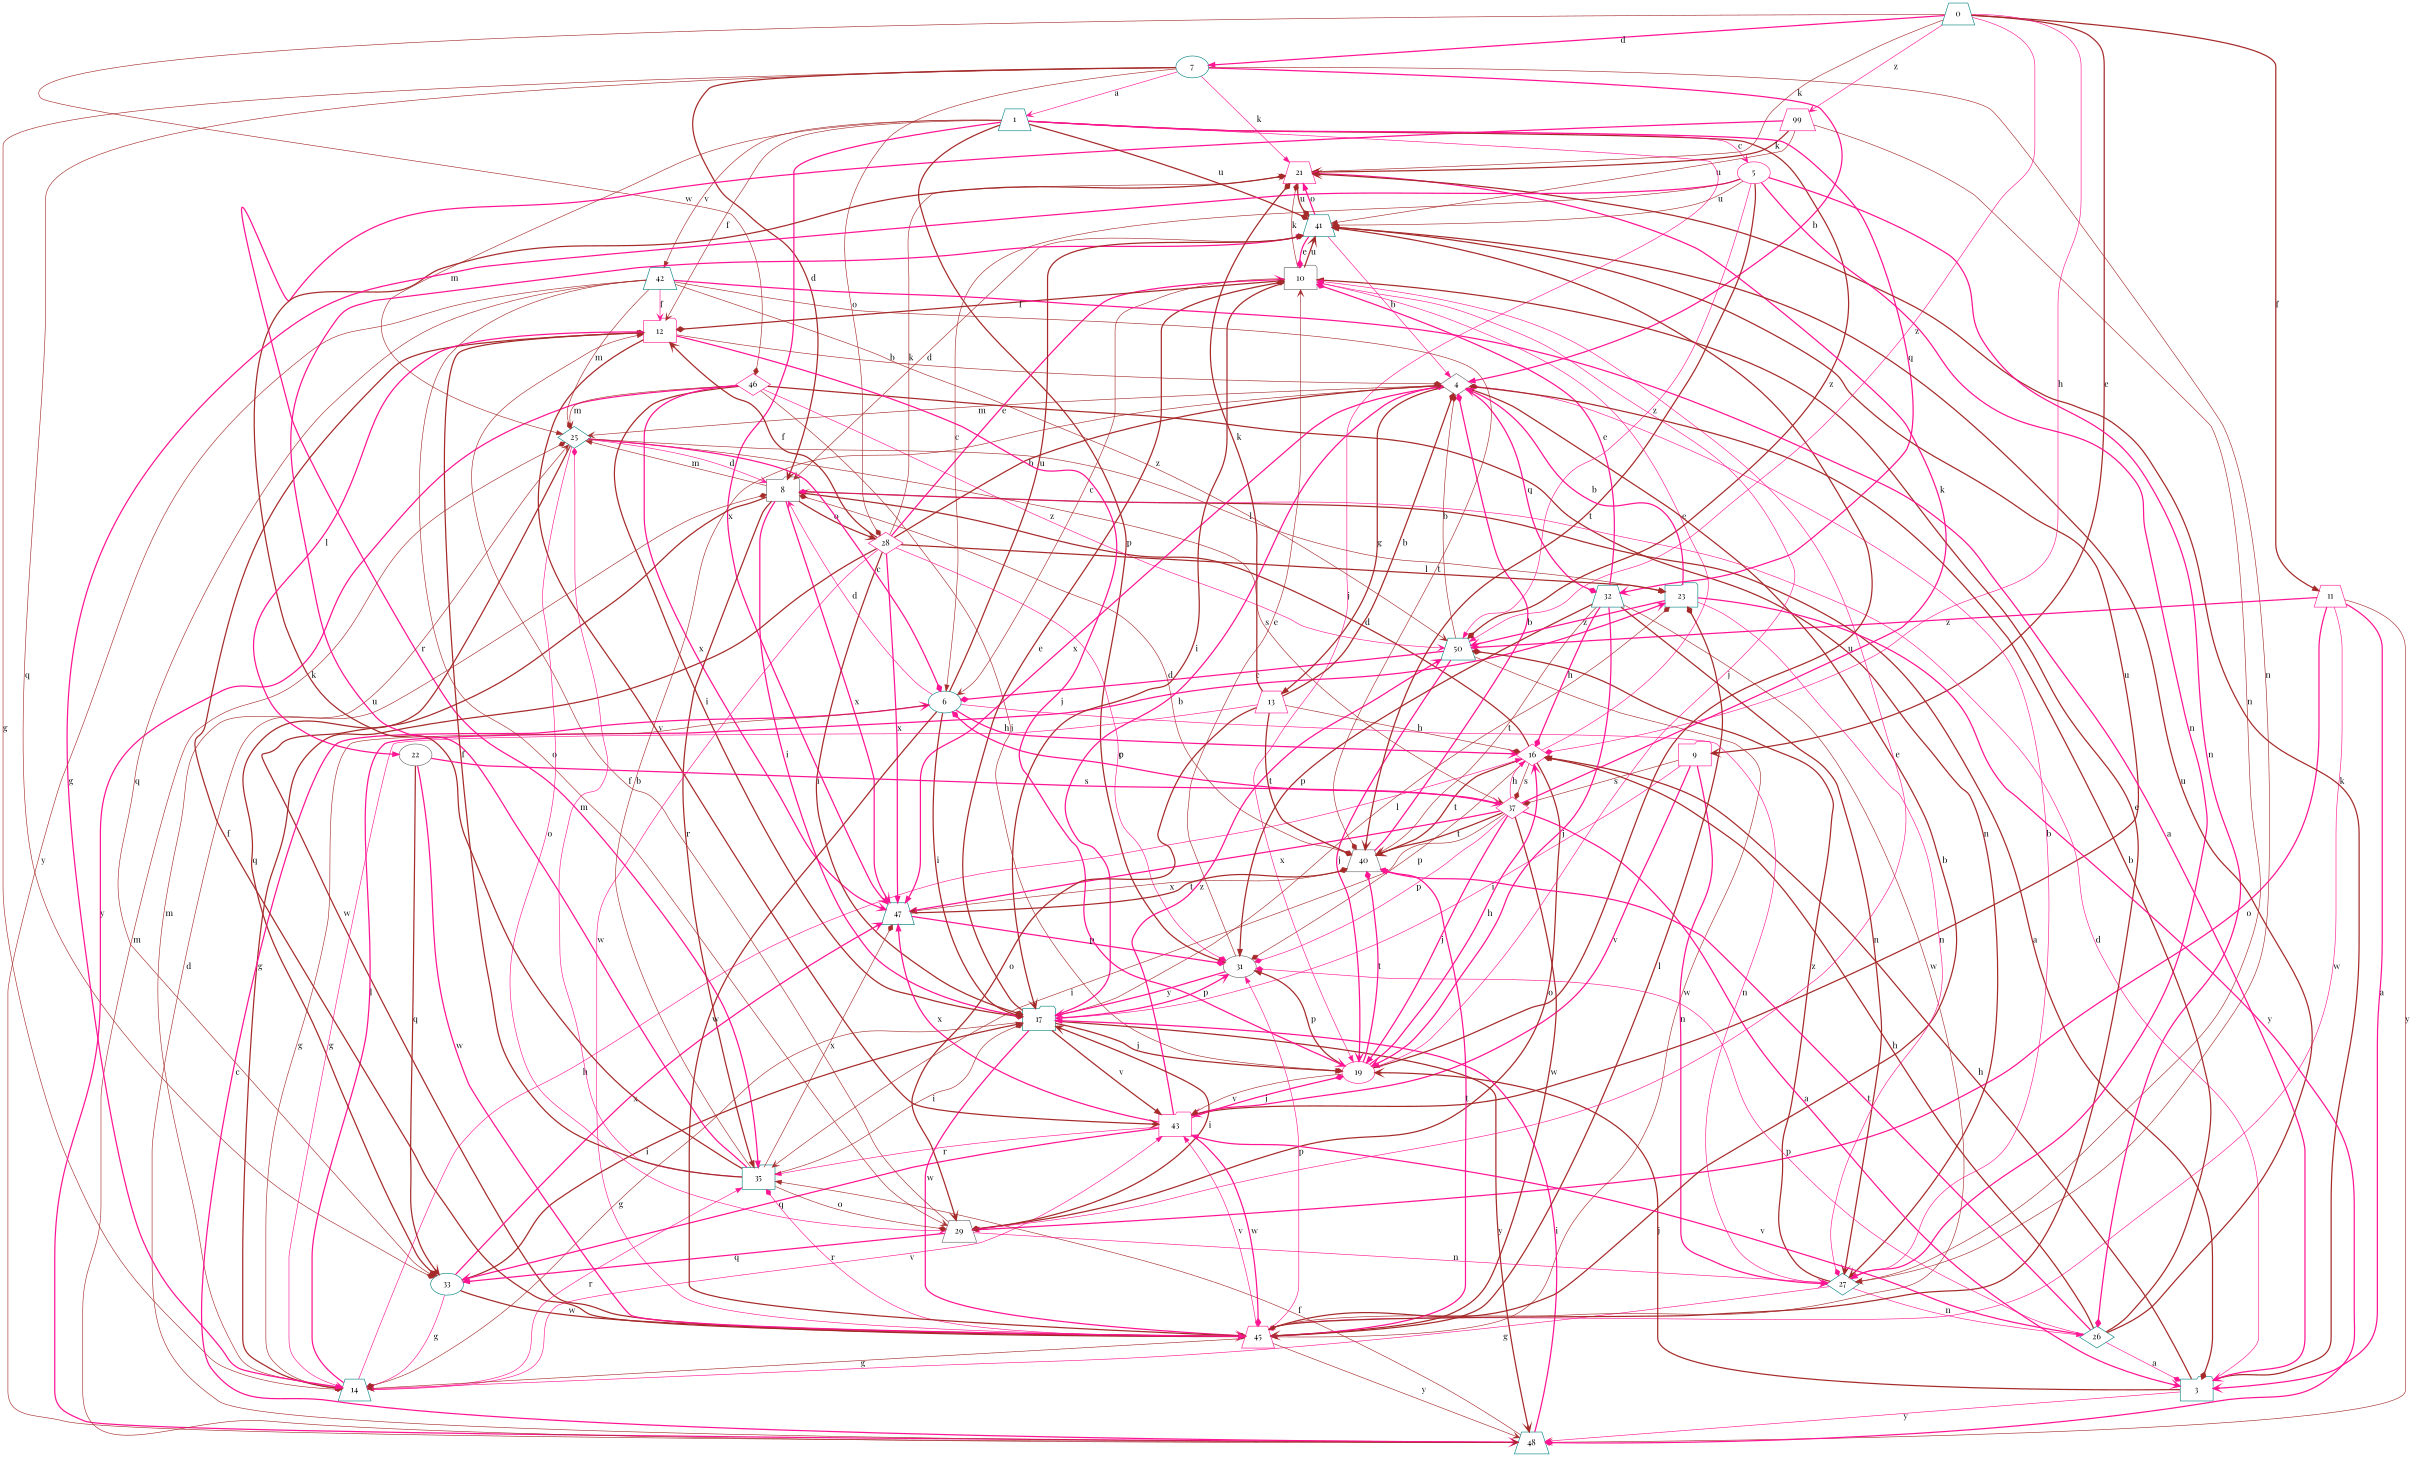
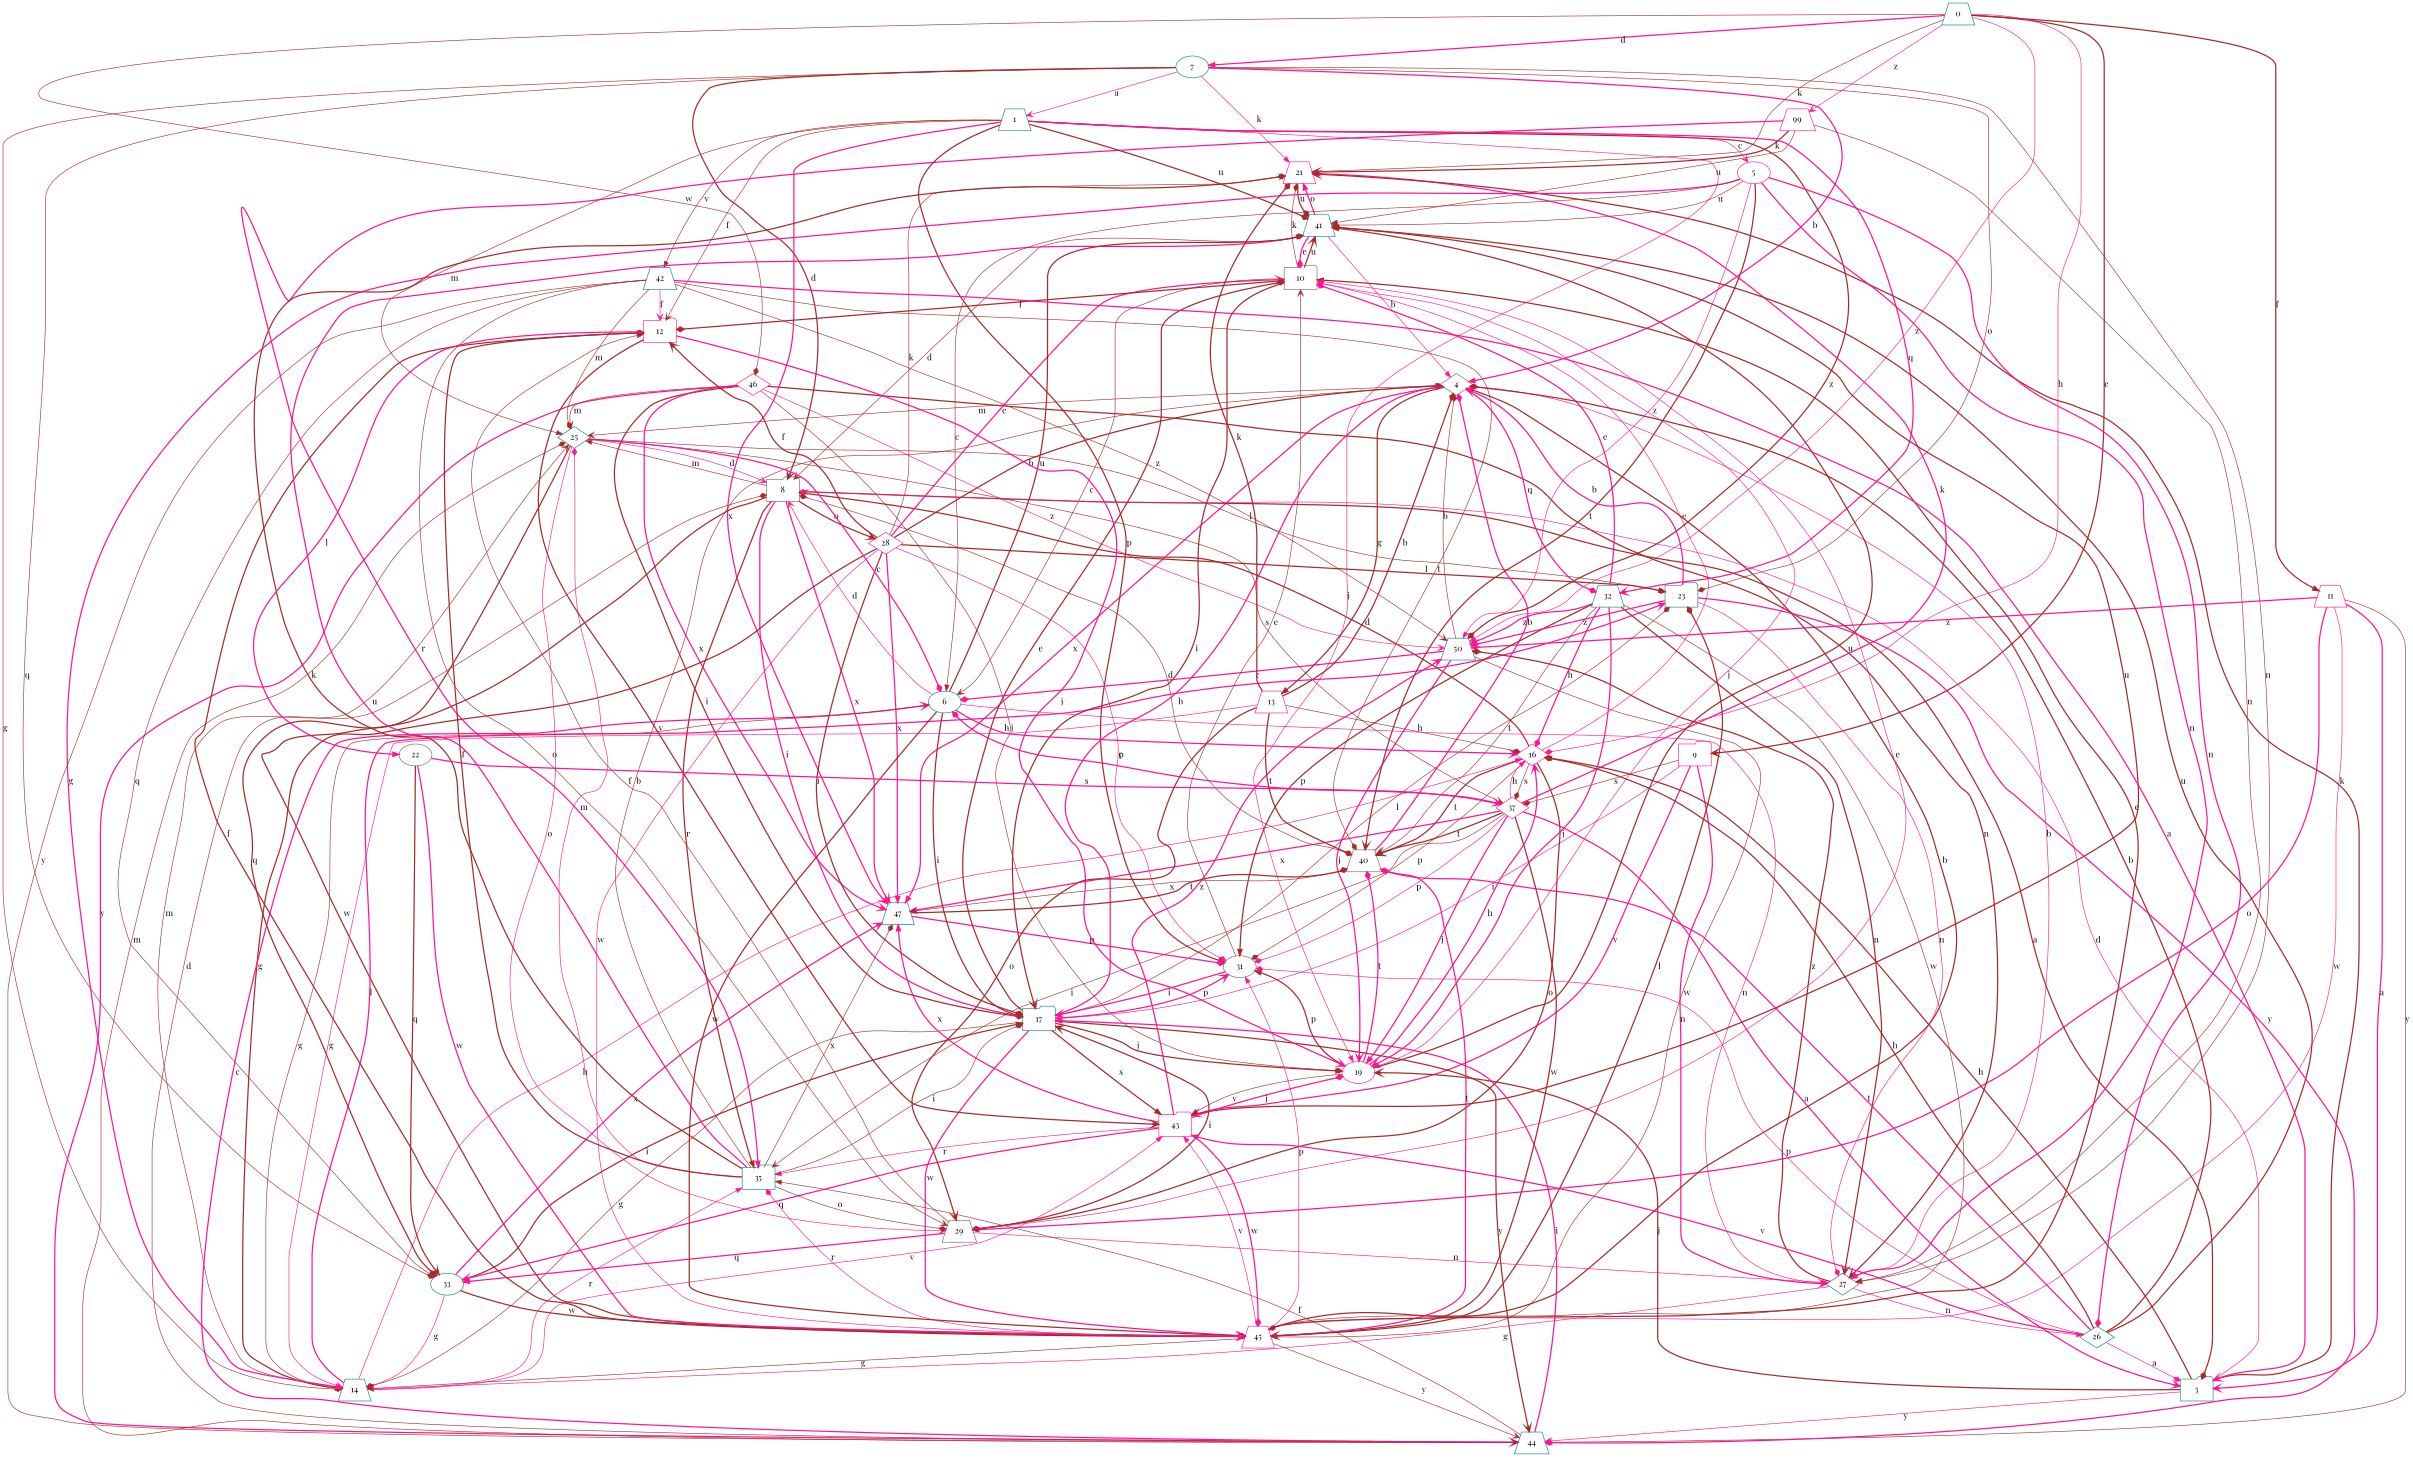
(859, 183) -> (1908, 98)
(1054, 373) -> none
none -> (1523, 618)
(1156, 708) -> (1156, 708)
(1169, 993) -> (1169, 993)
(1121, 1072) -> (1121, 1072)
(1532, 1443) -> (1532, 1443)
